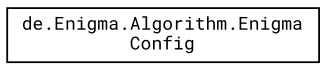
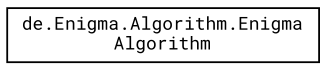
(163, 35) -> (163, 35)
